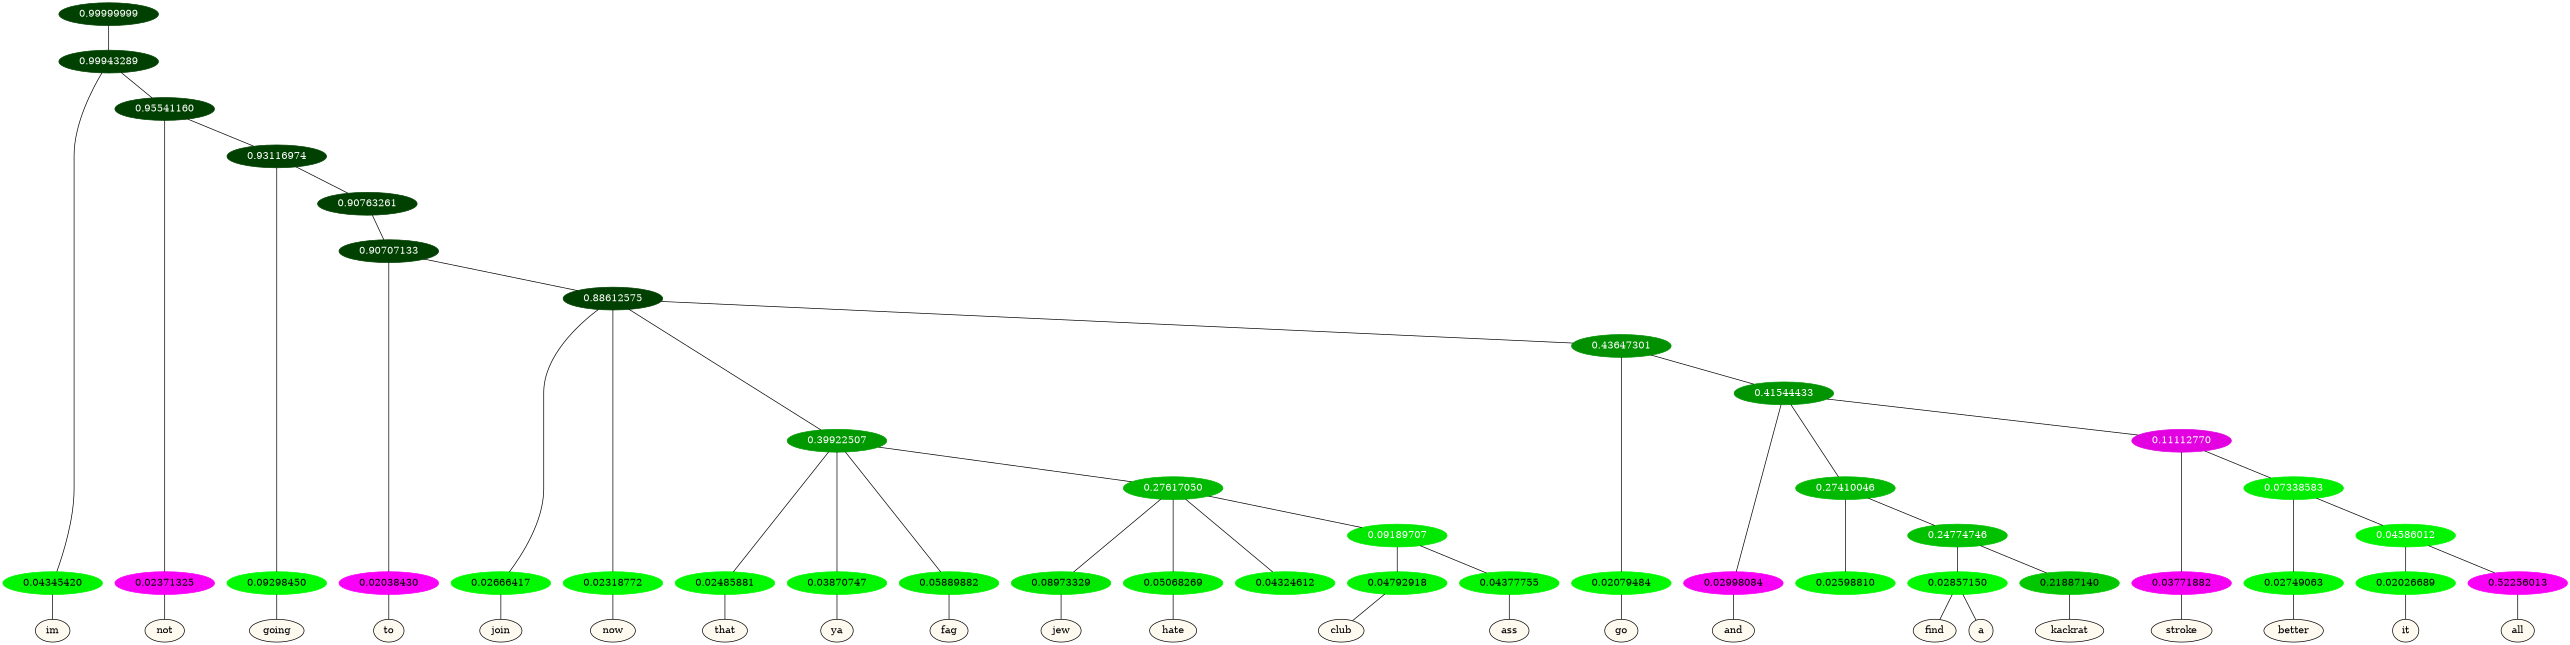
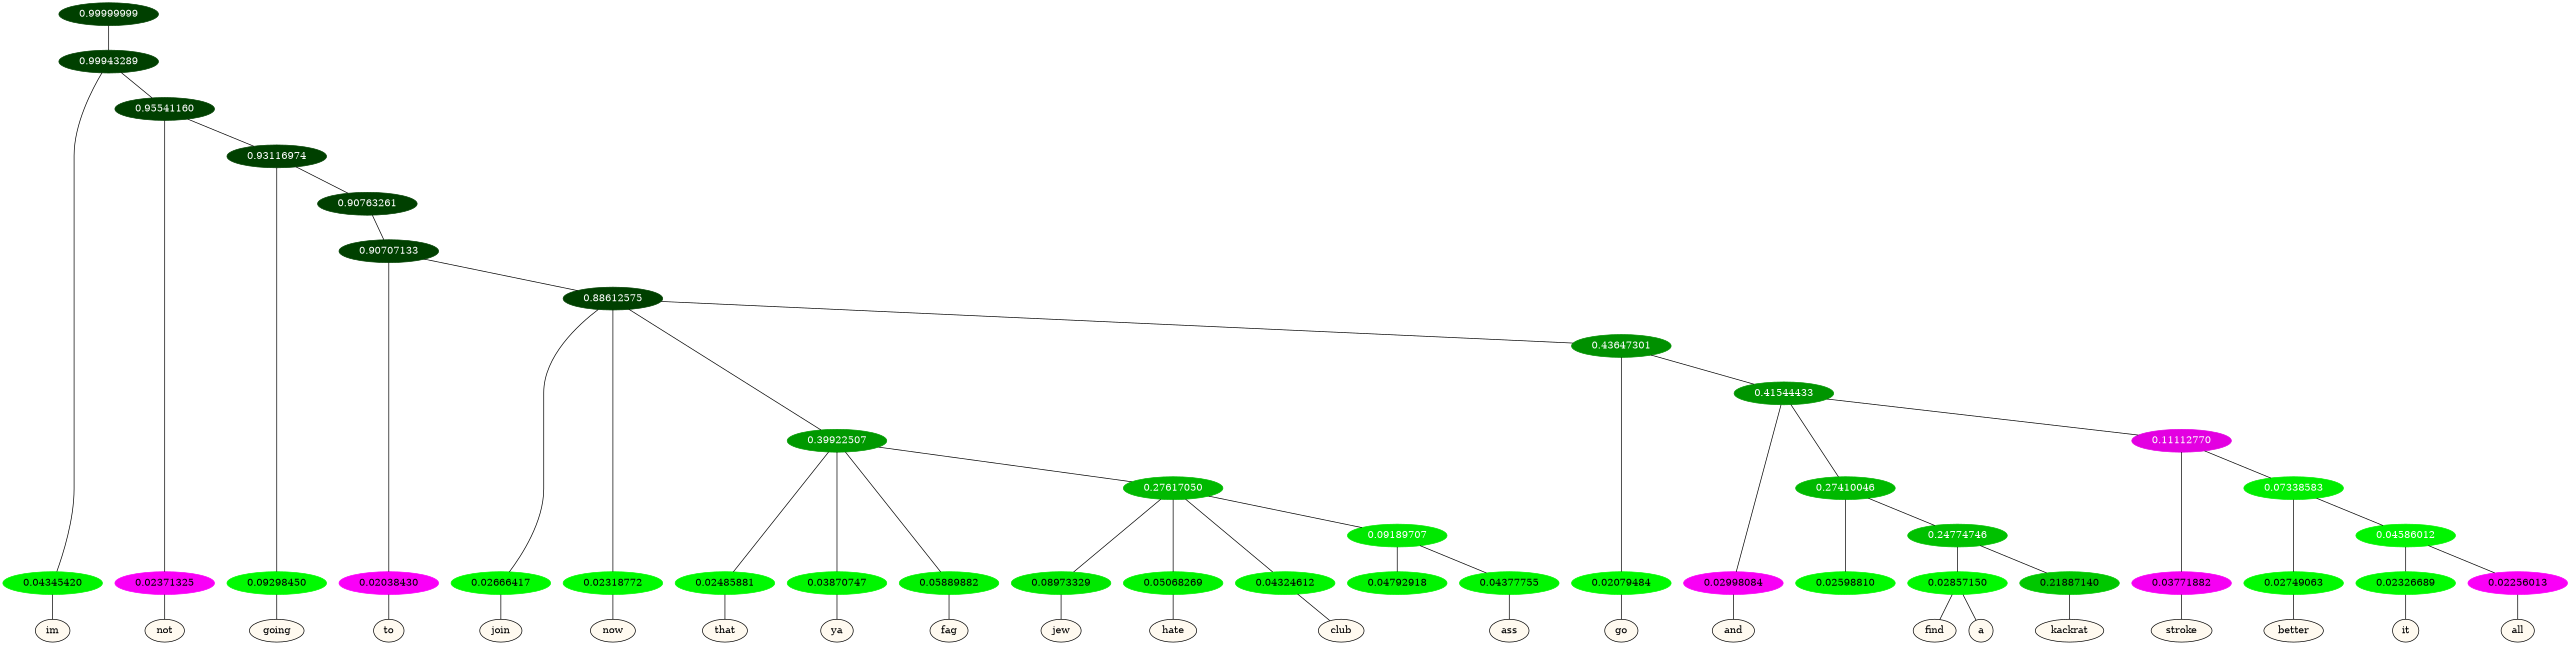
(2406, 583) -> (2406, 583)
(2518, 583) -> (2518, 583)
(1369, 607) -> (1314, 607)
